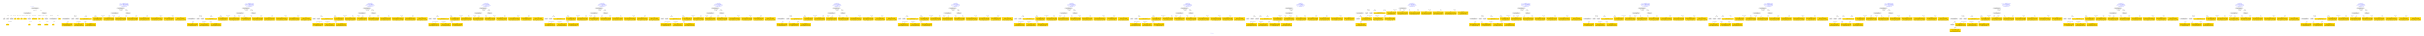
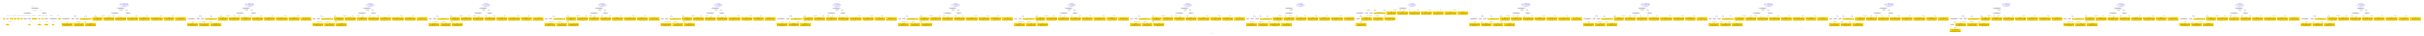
(4, 19) -> (4, 19)
(12, 19) -> (12, 19)
(25, 19) -> (25, 19)
(39, 19) -> (39, 19)
